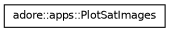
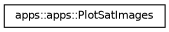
(85, 16) -> (85, 16)
